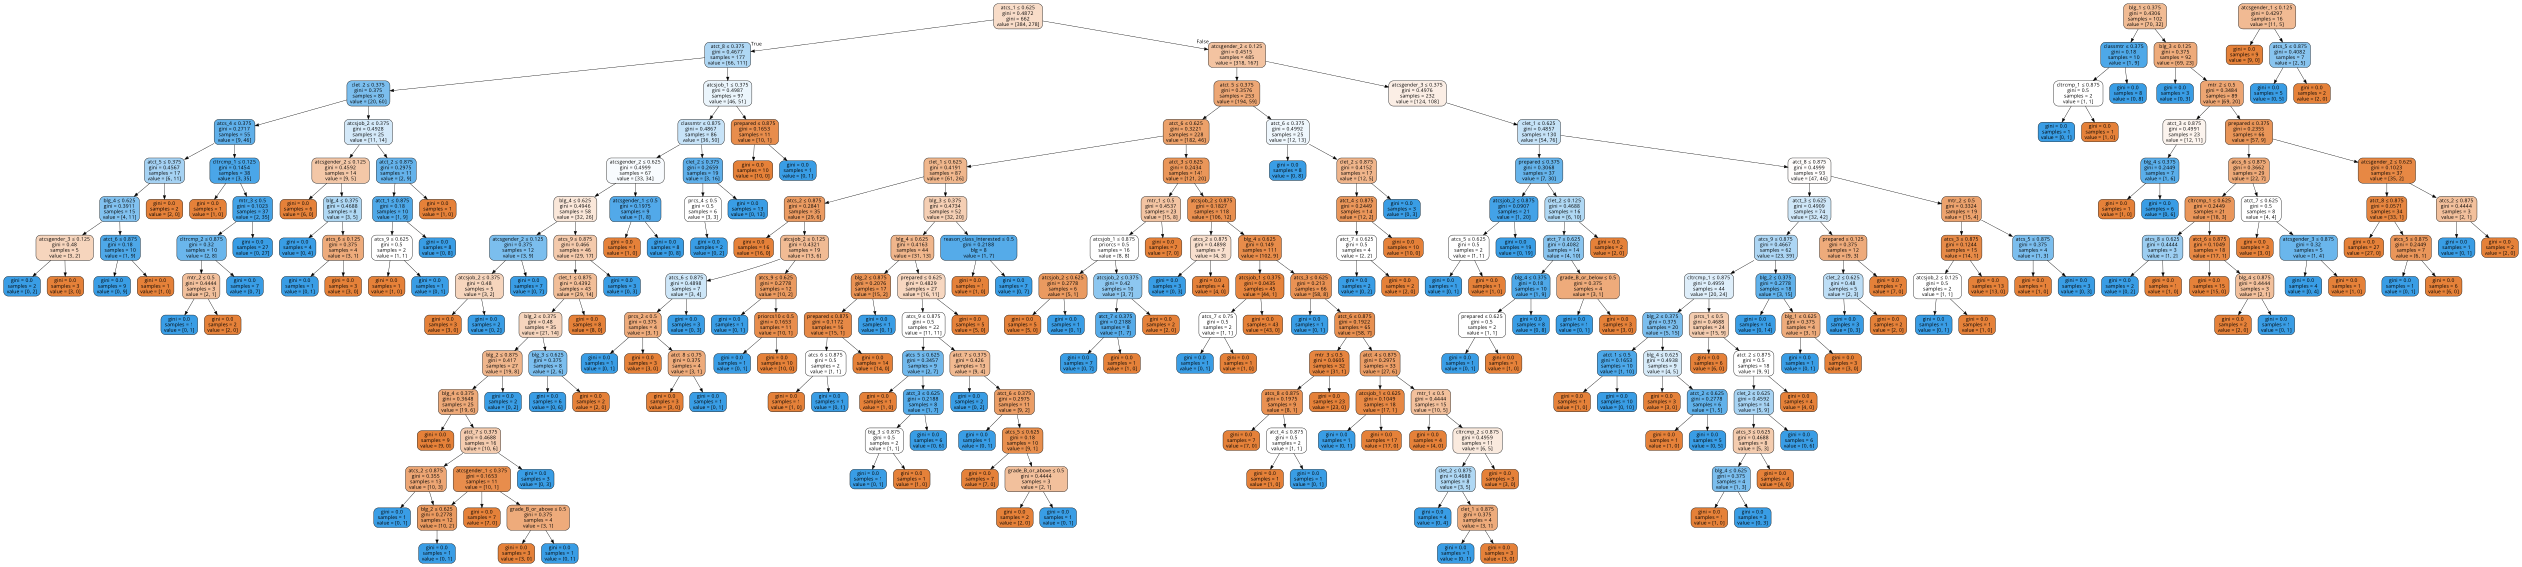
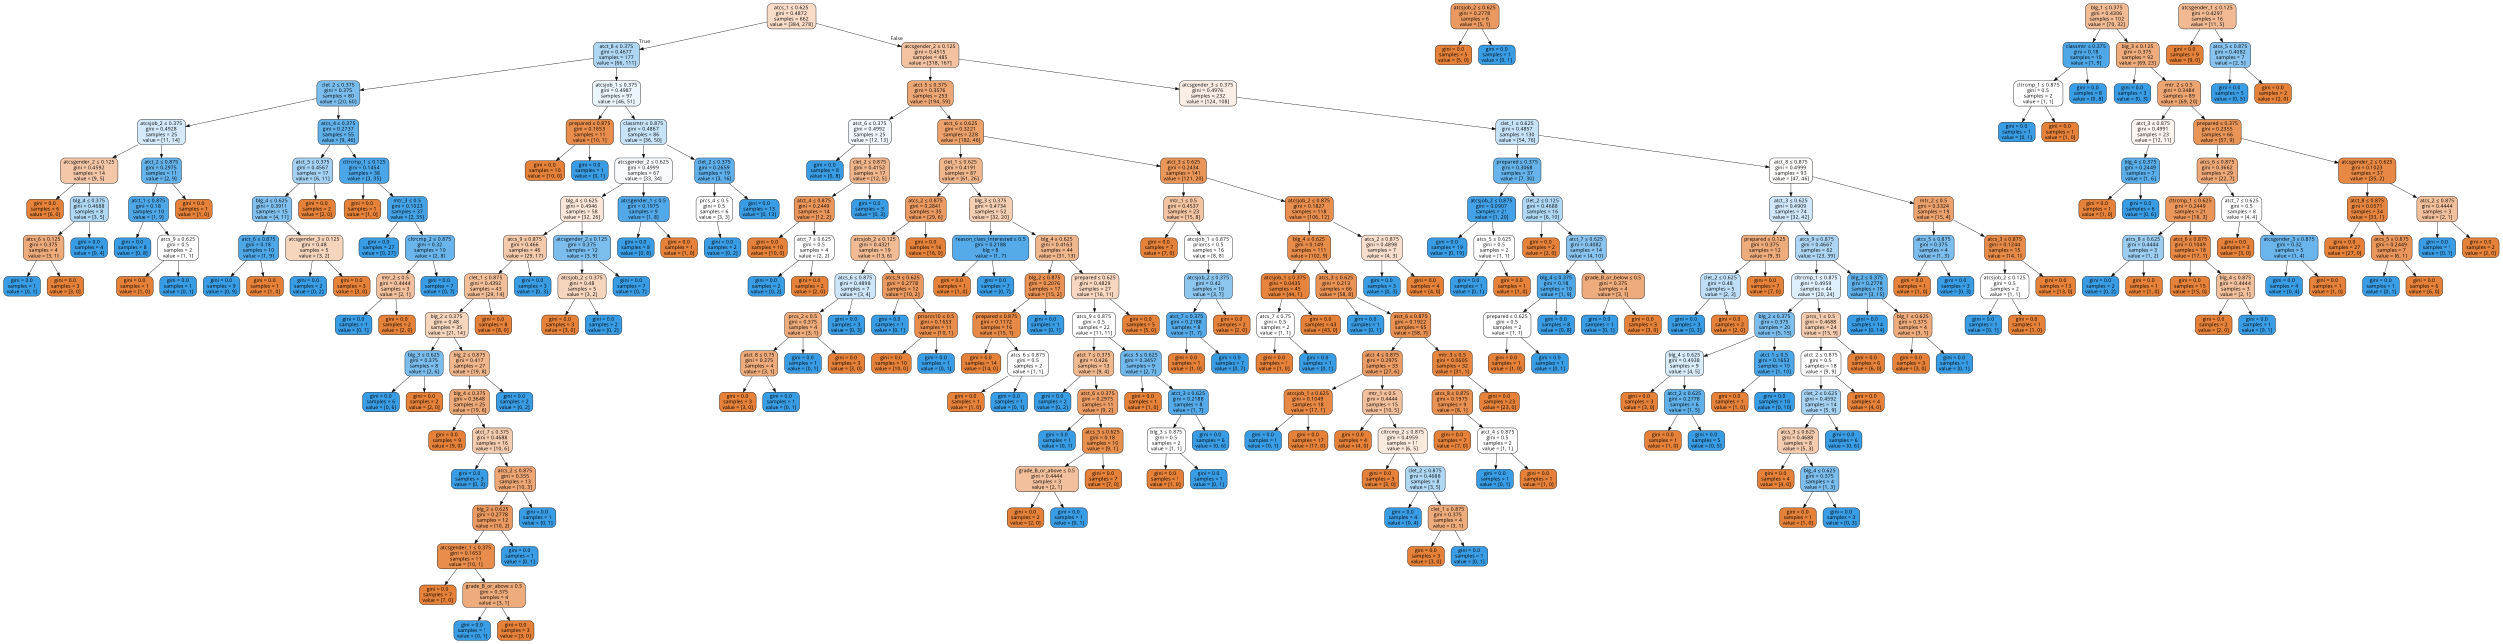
(1018, 19) -> (792, 19)
(235, 129) -> (338, 129)
(1090, 266) -> none
(461, 497) -> (480, 535)
